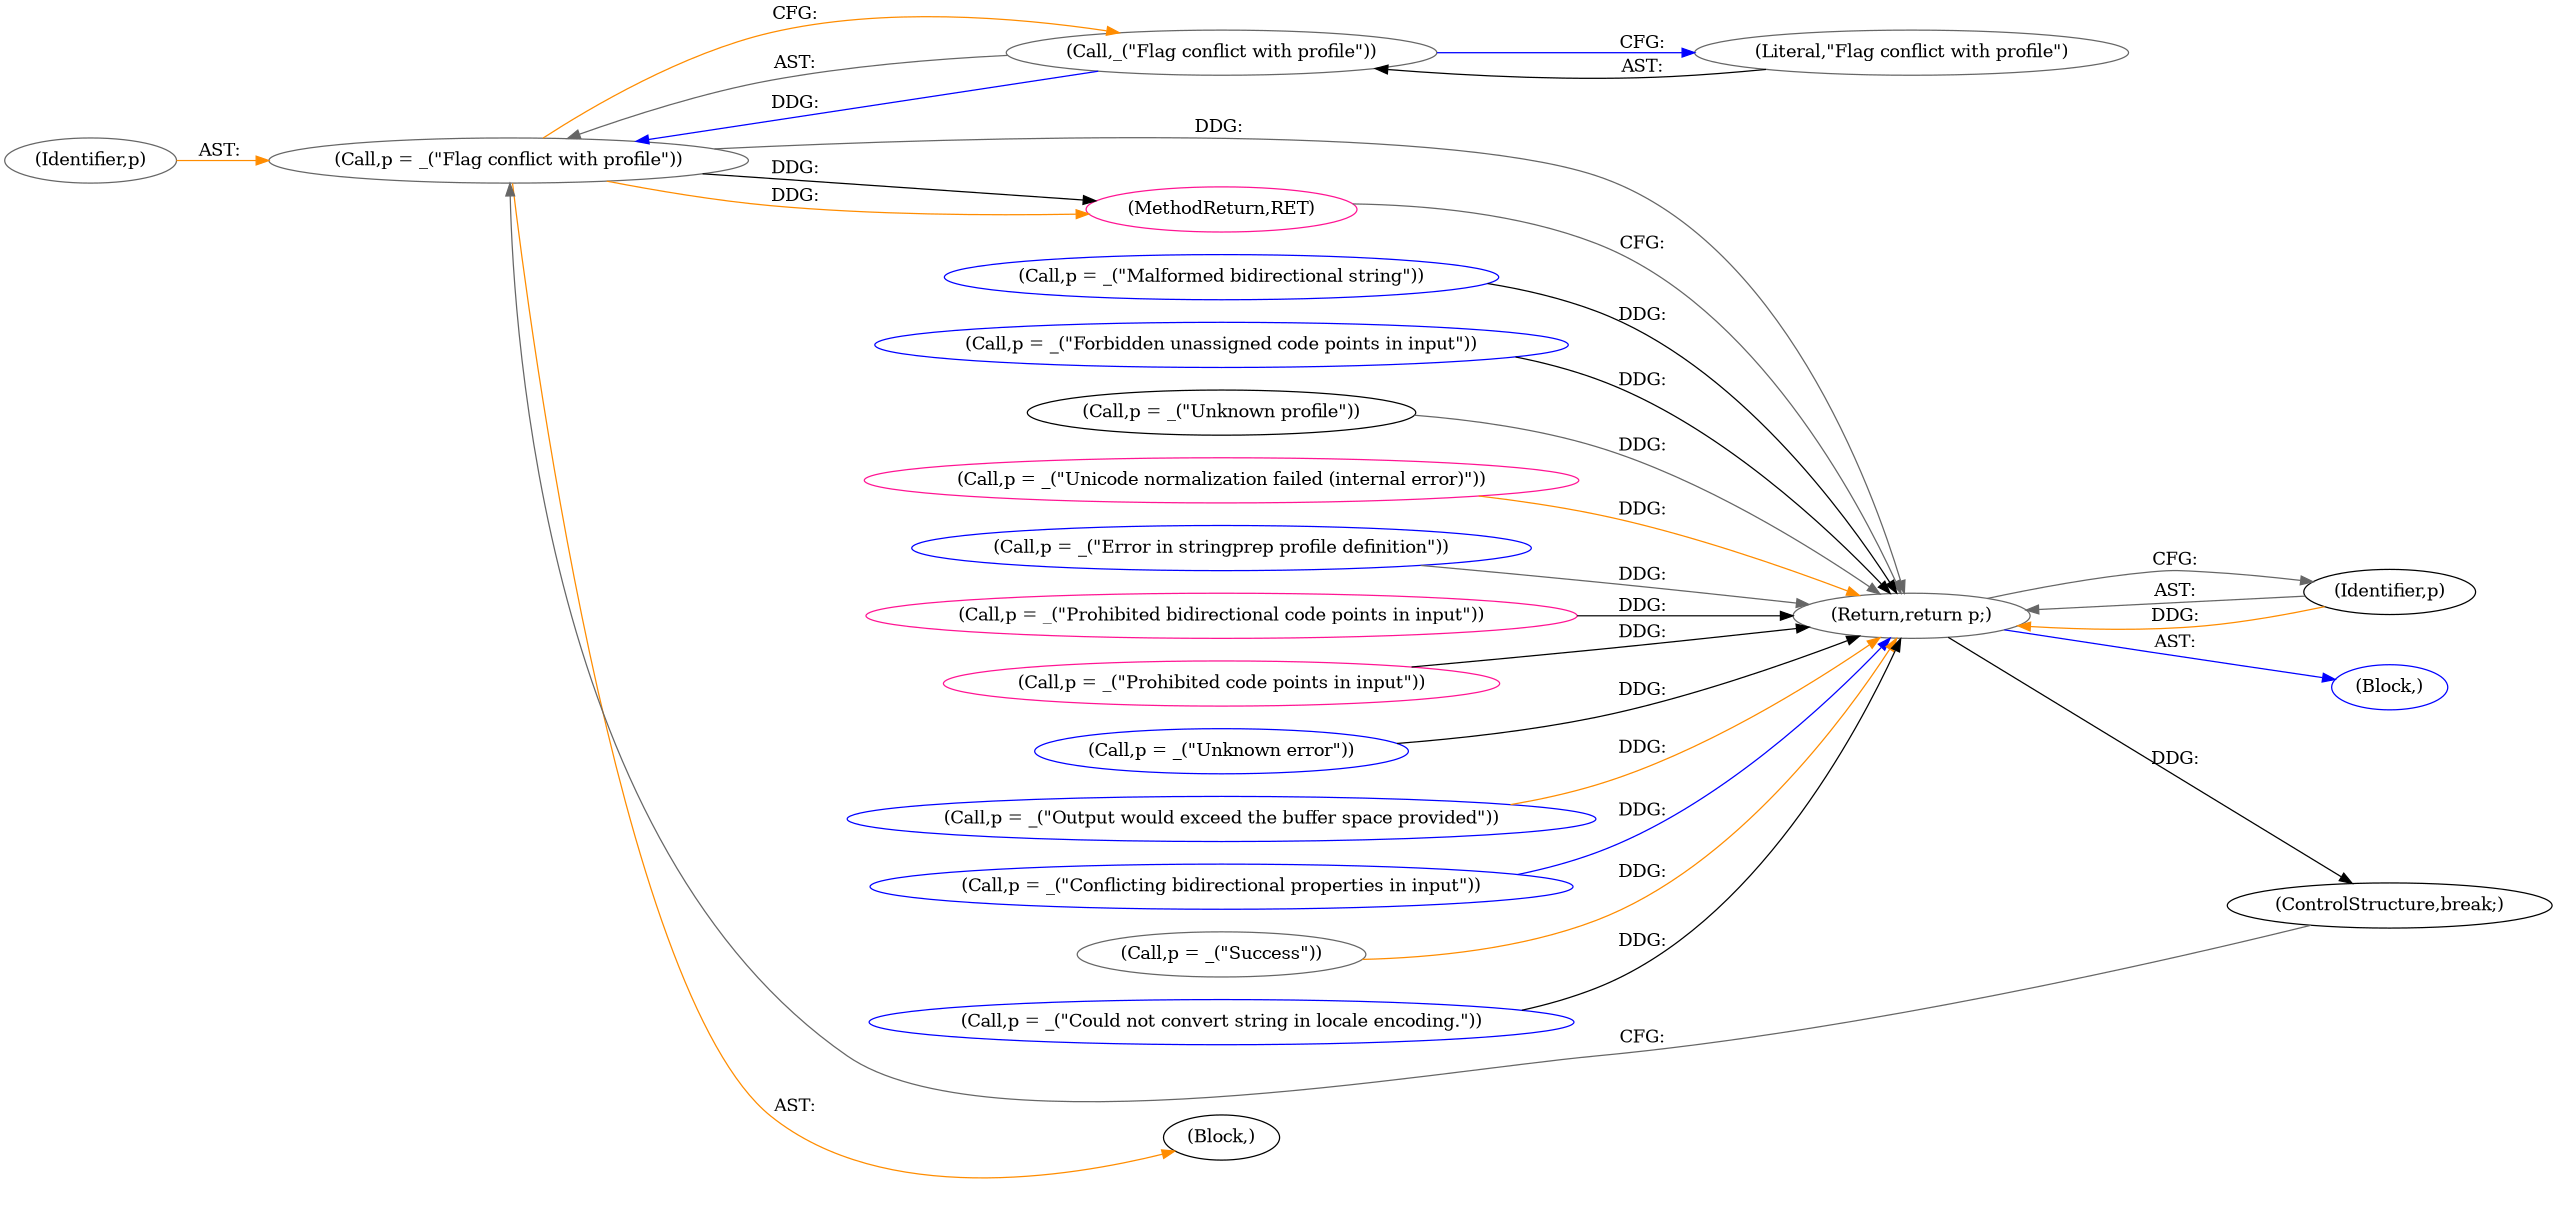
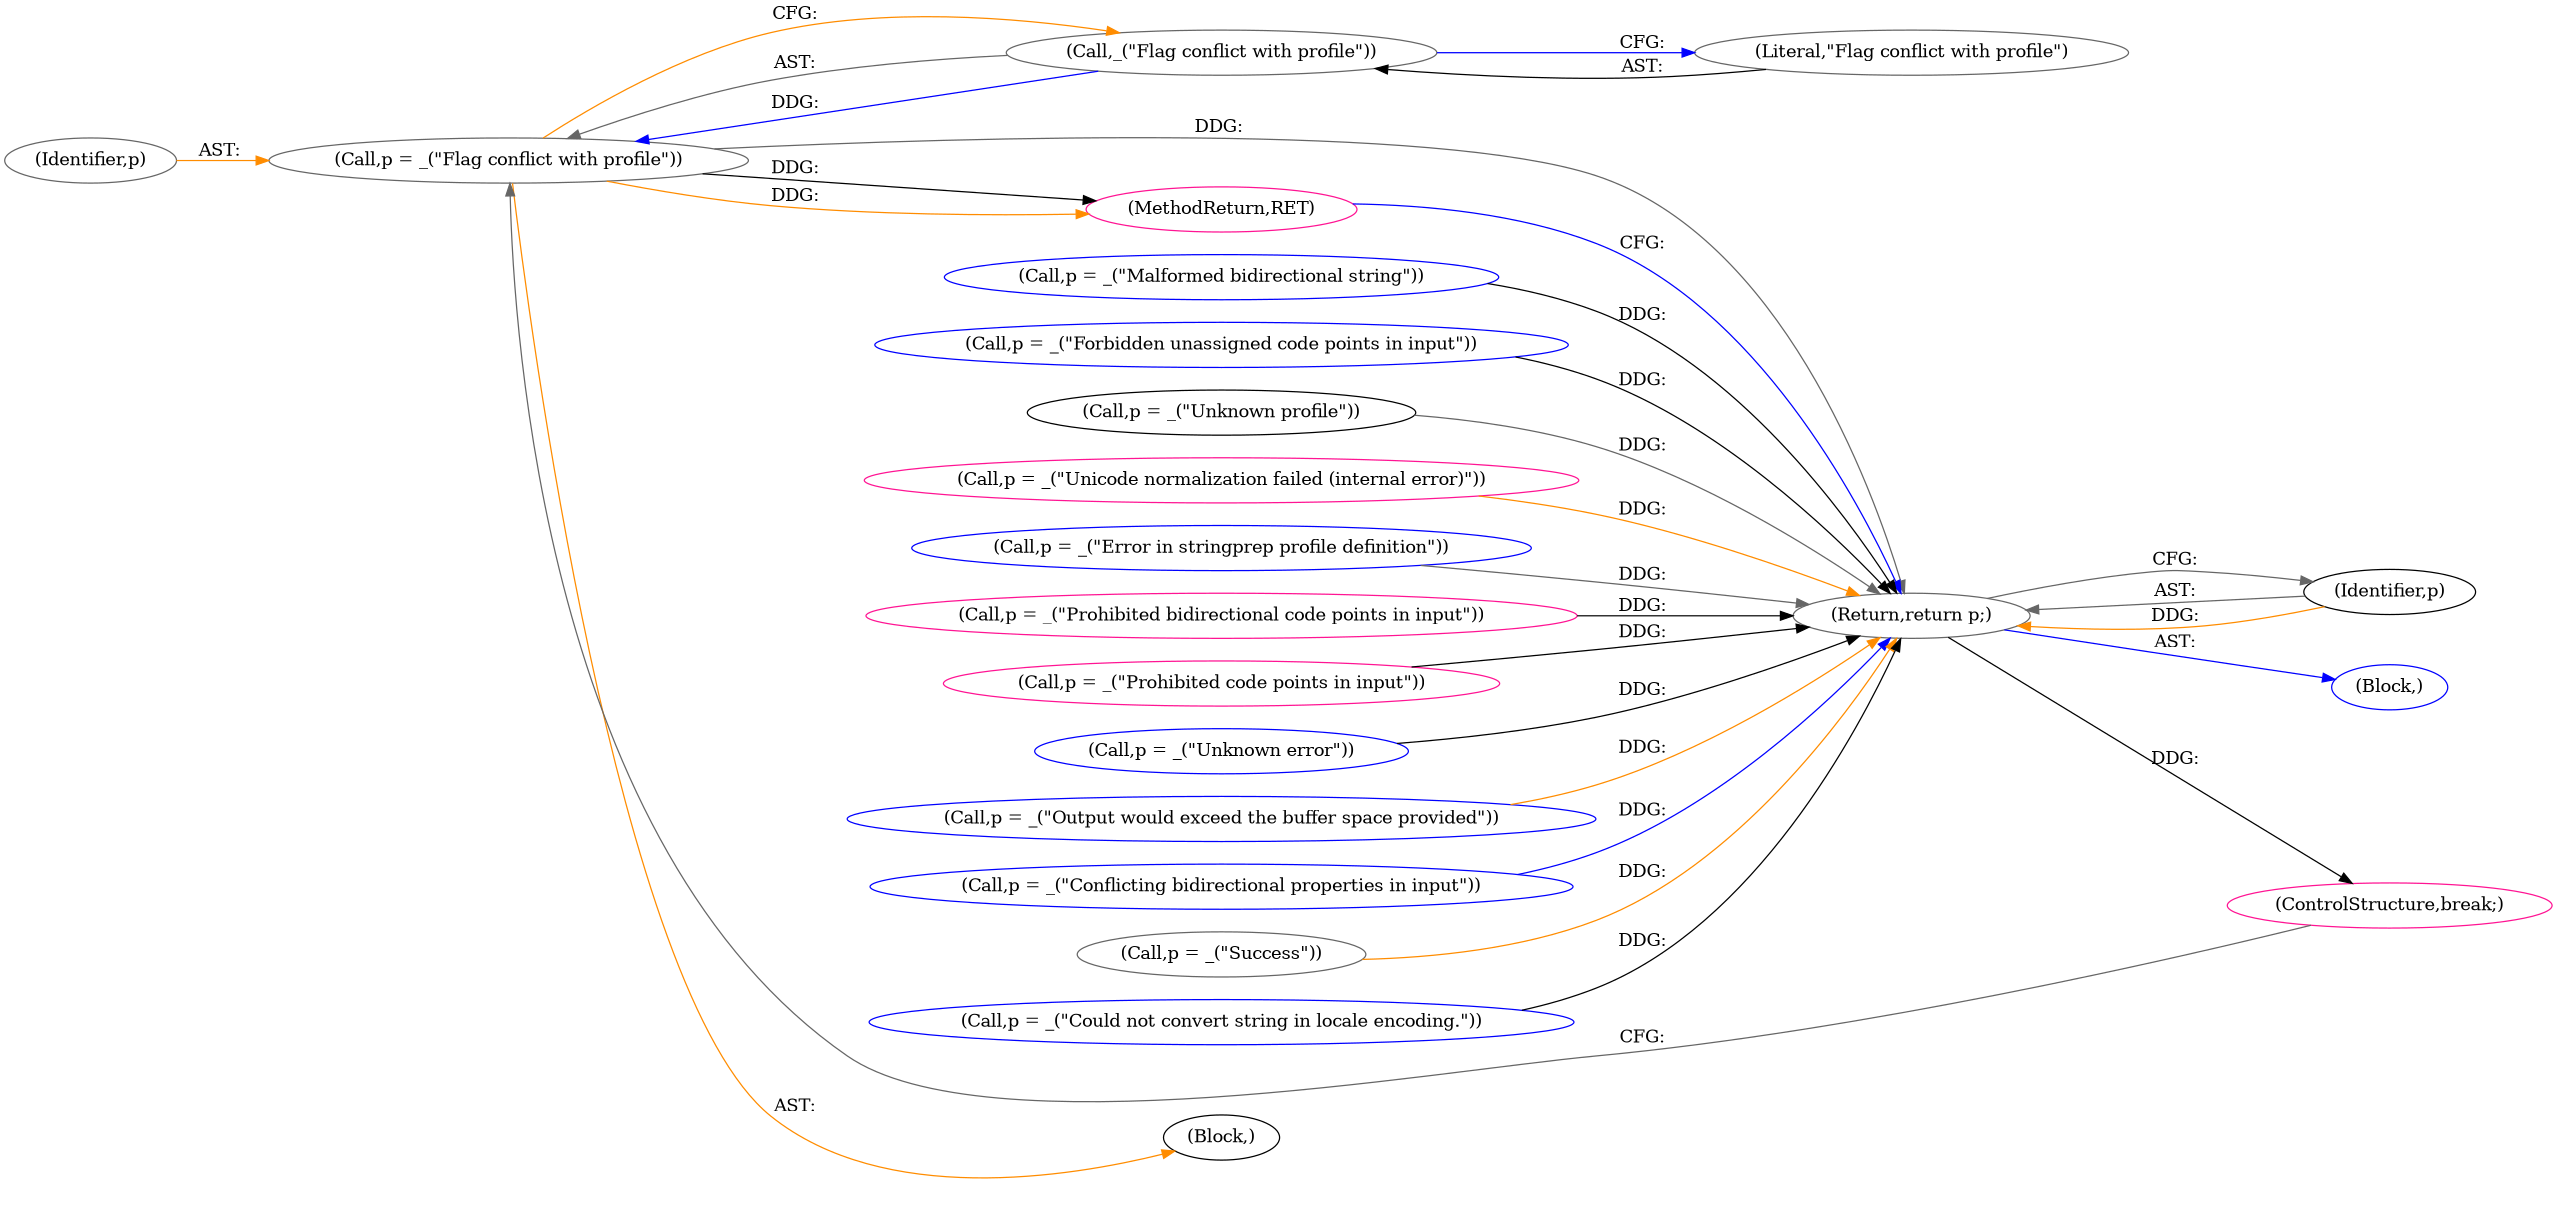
(1688, 298) -> (1688, 298)
(2390, 906) -> (2390, 906)
